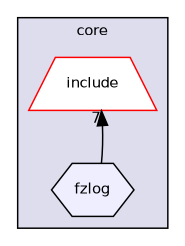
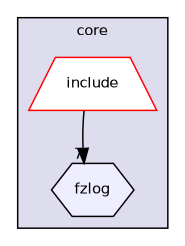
(103, 144) -> (83, 130)
